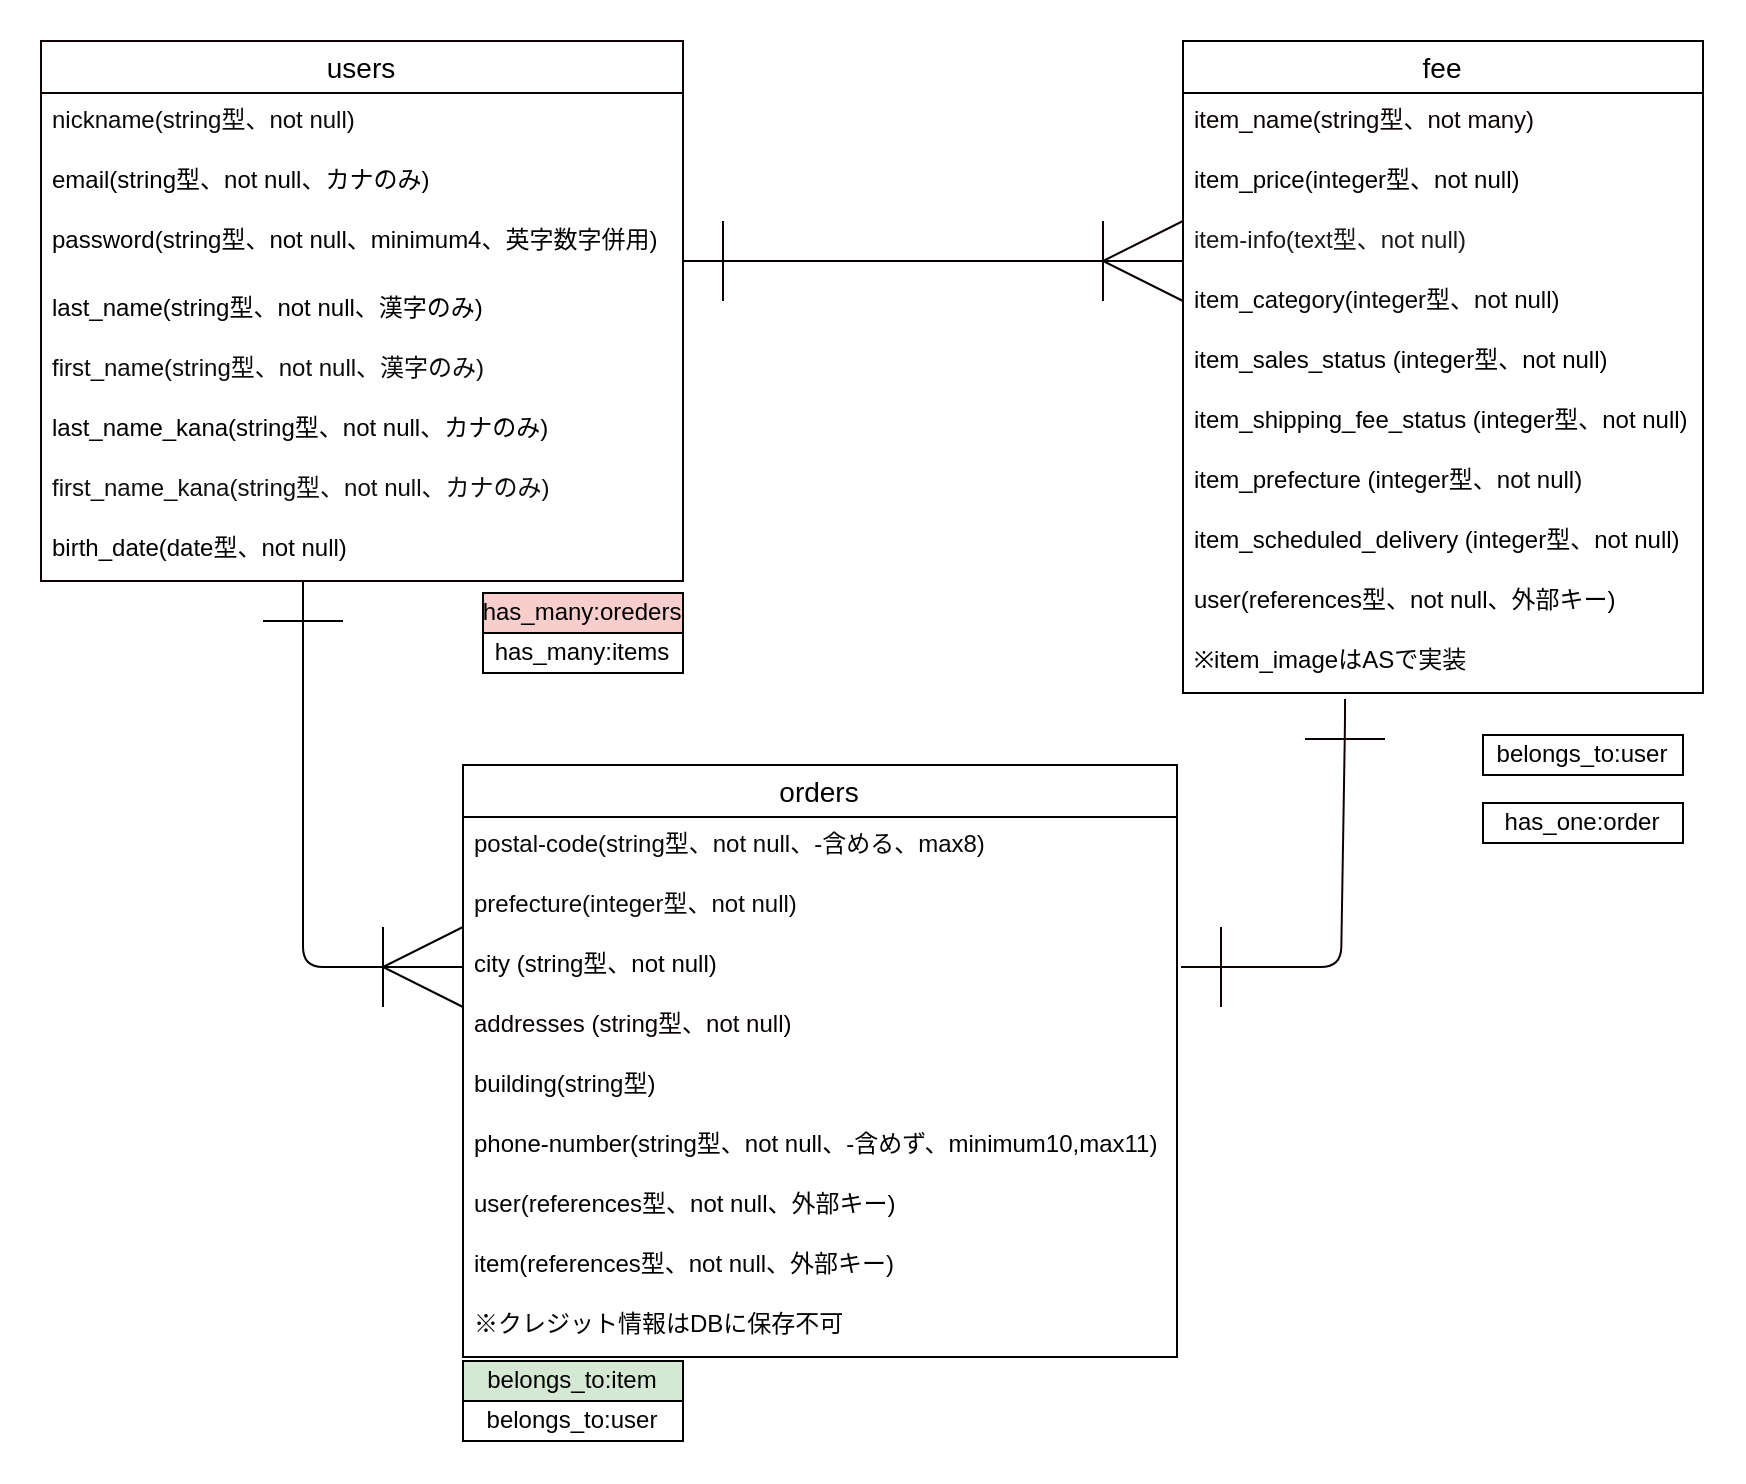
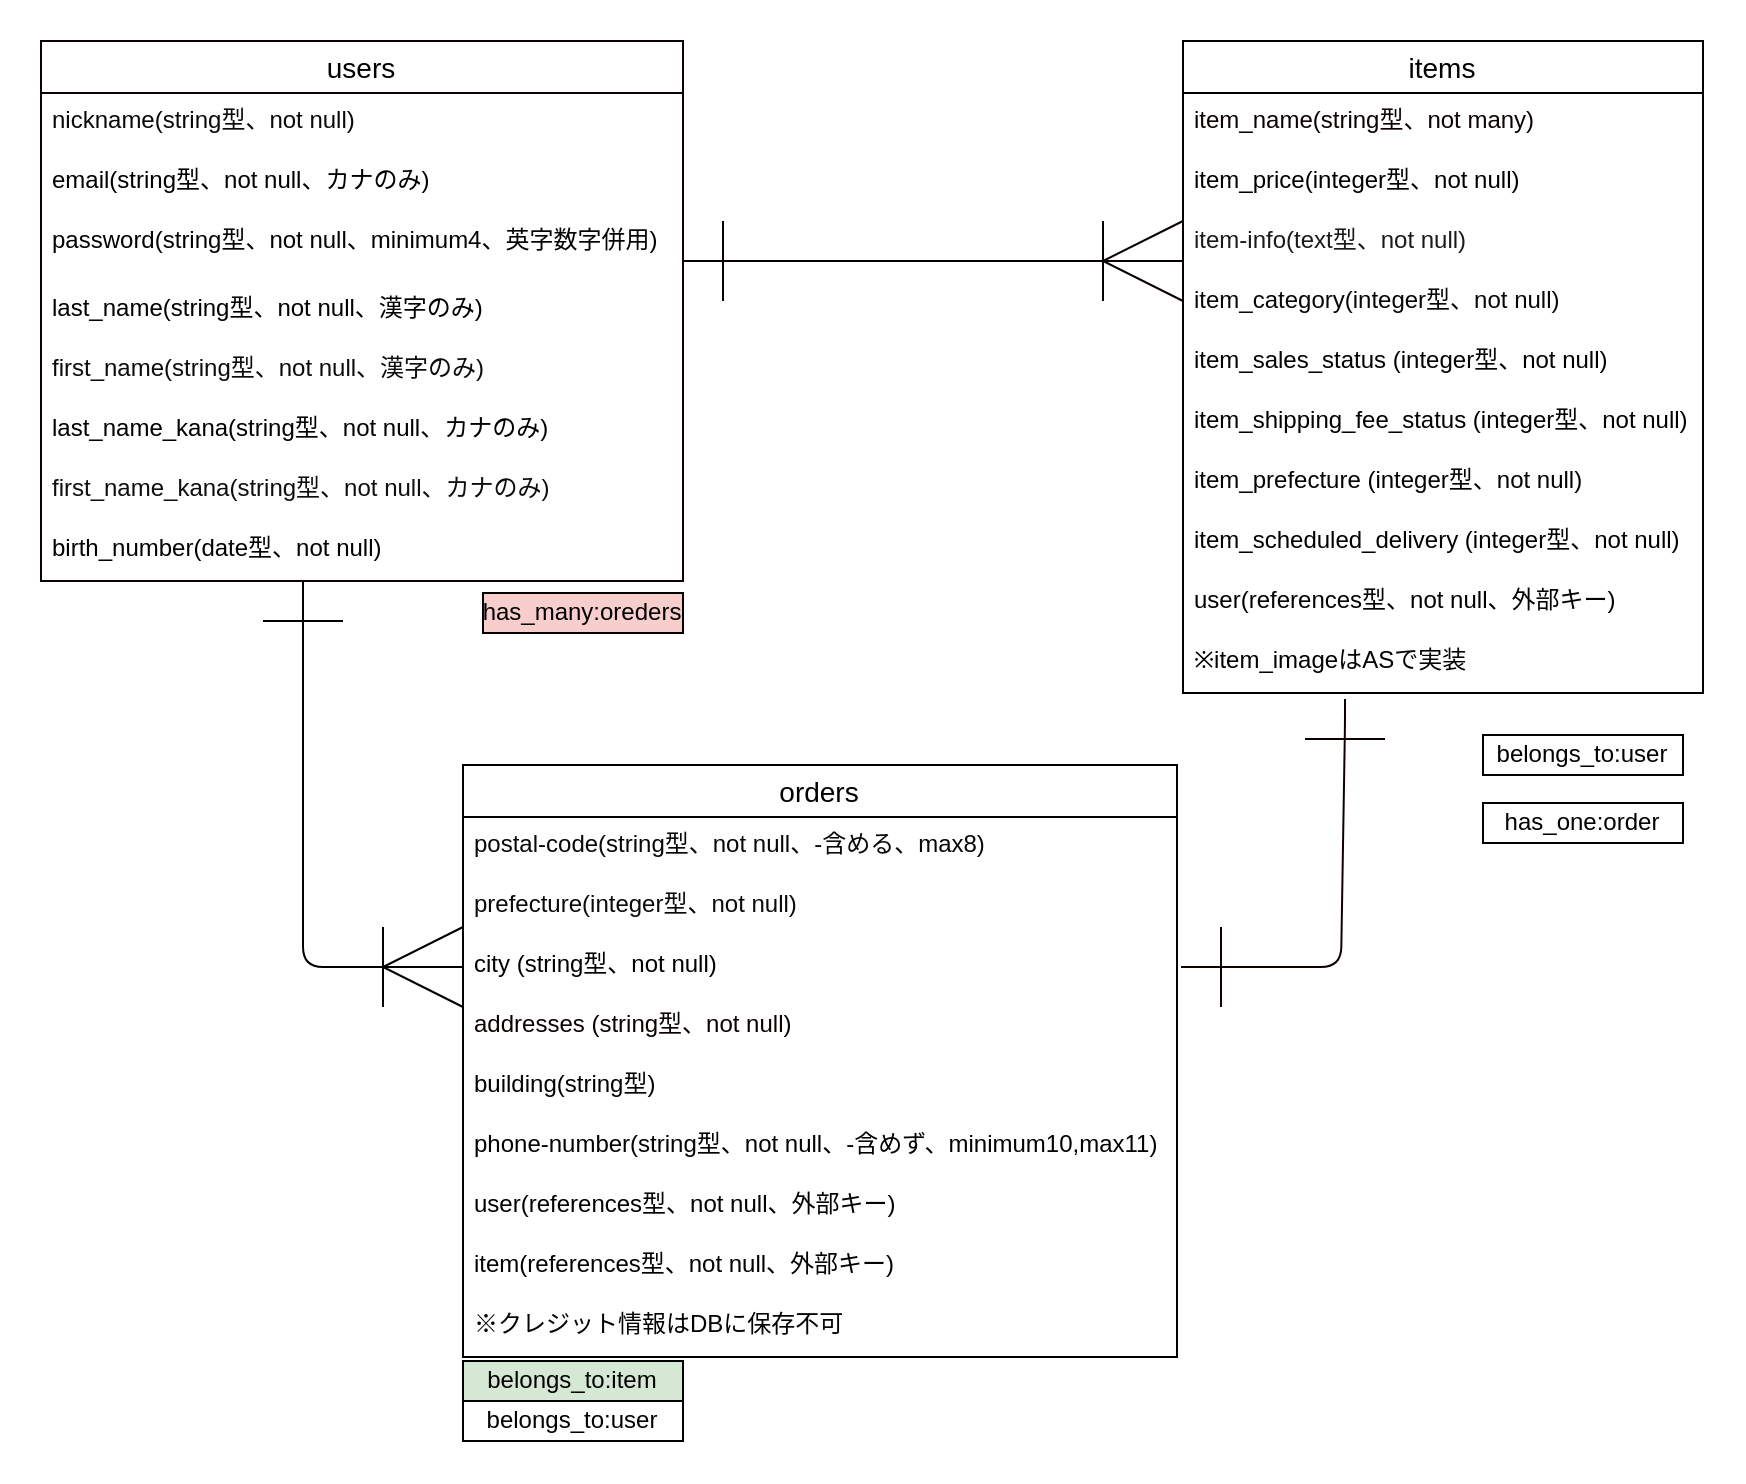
(1442, 69) -> (1442, 69)
(225, 548) -> (238, 548)
(583, 653) -> none
